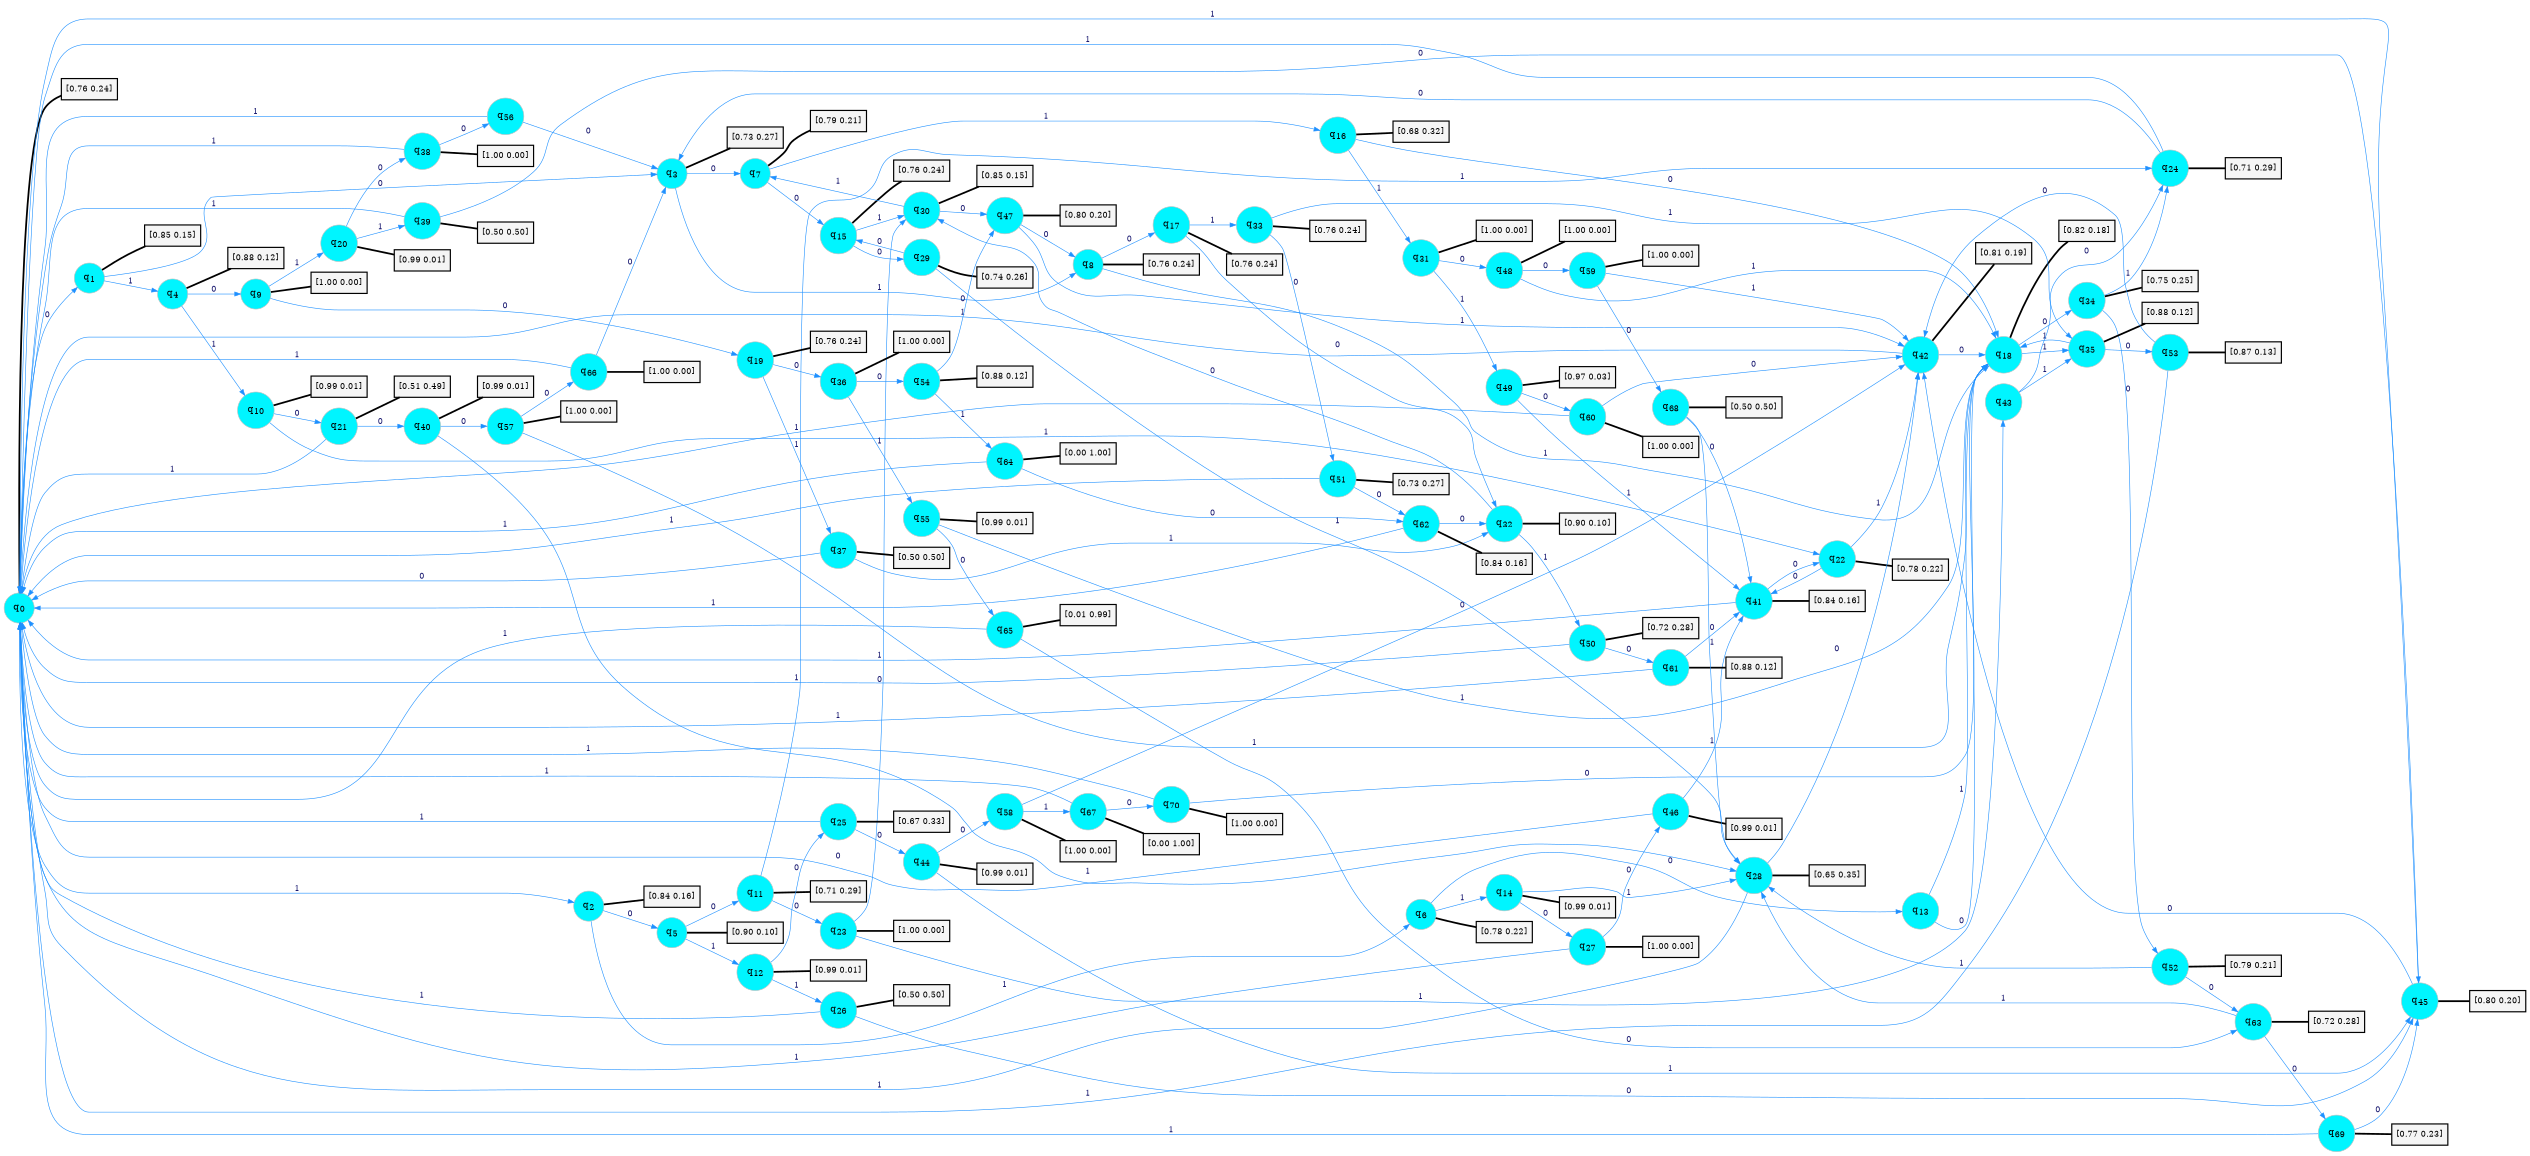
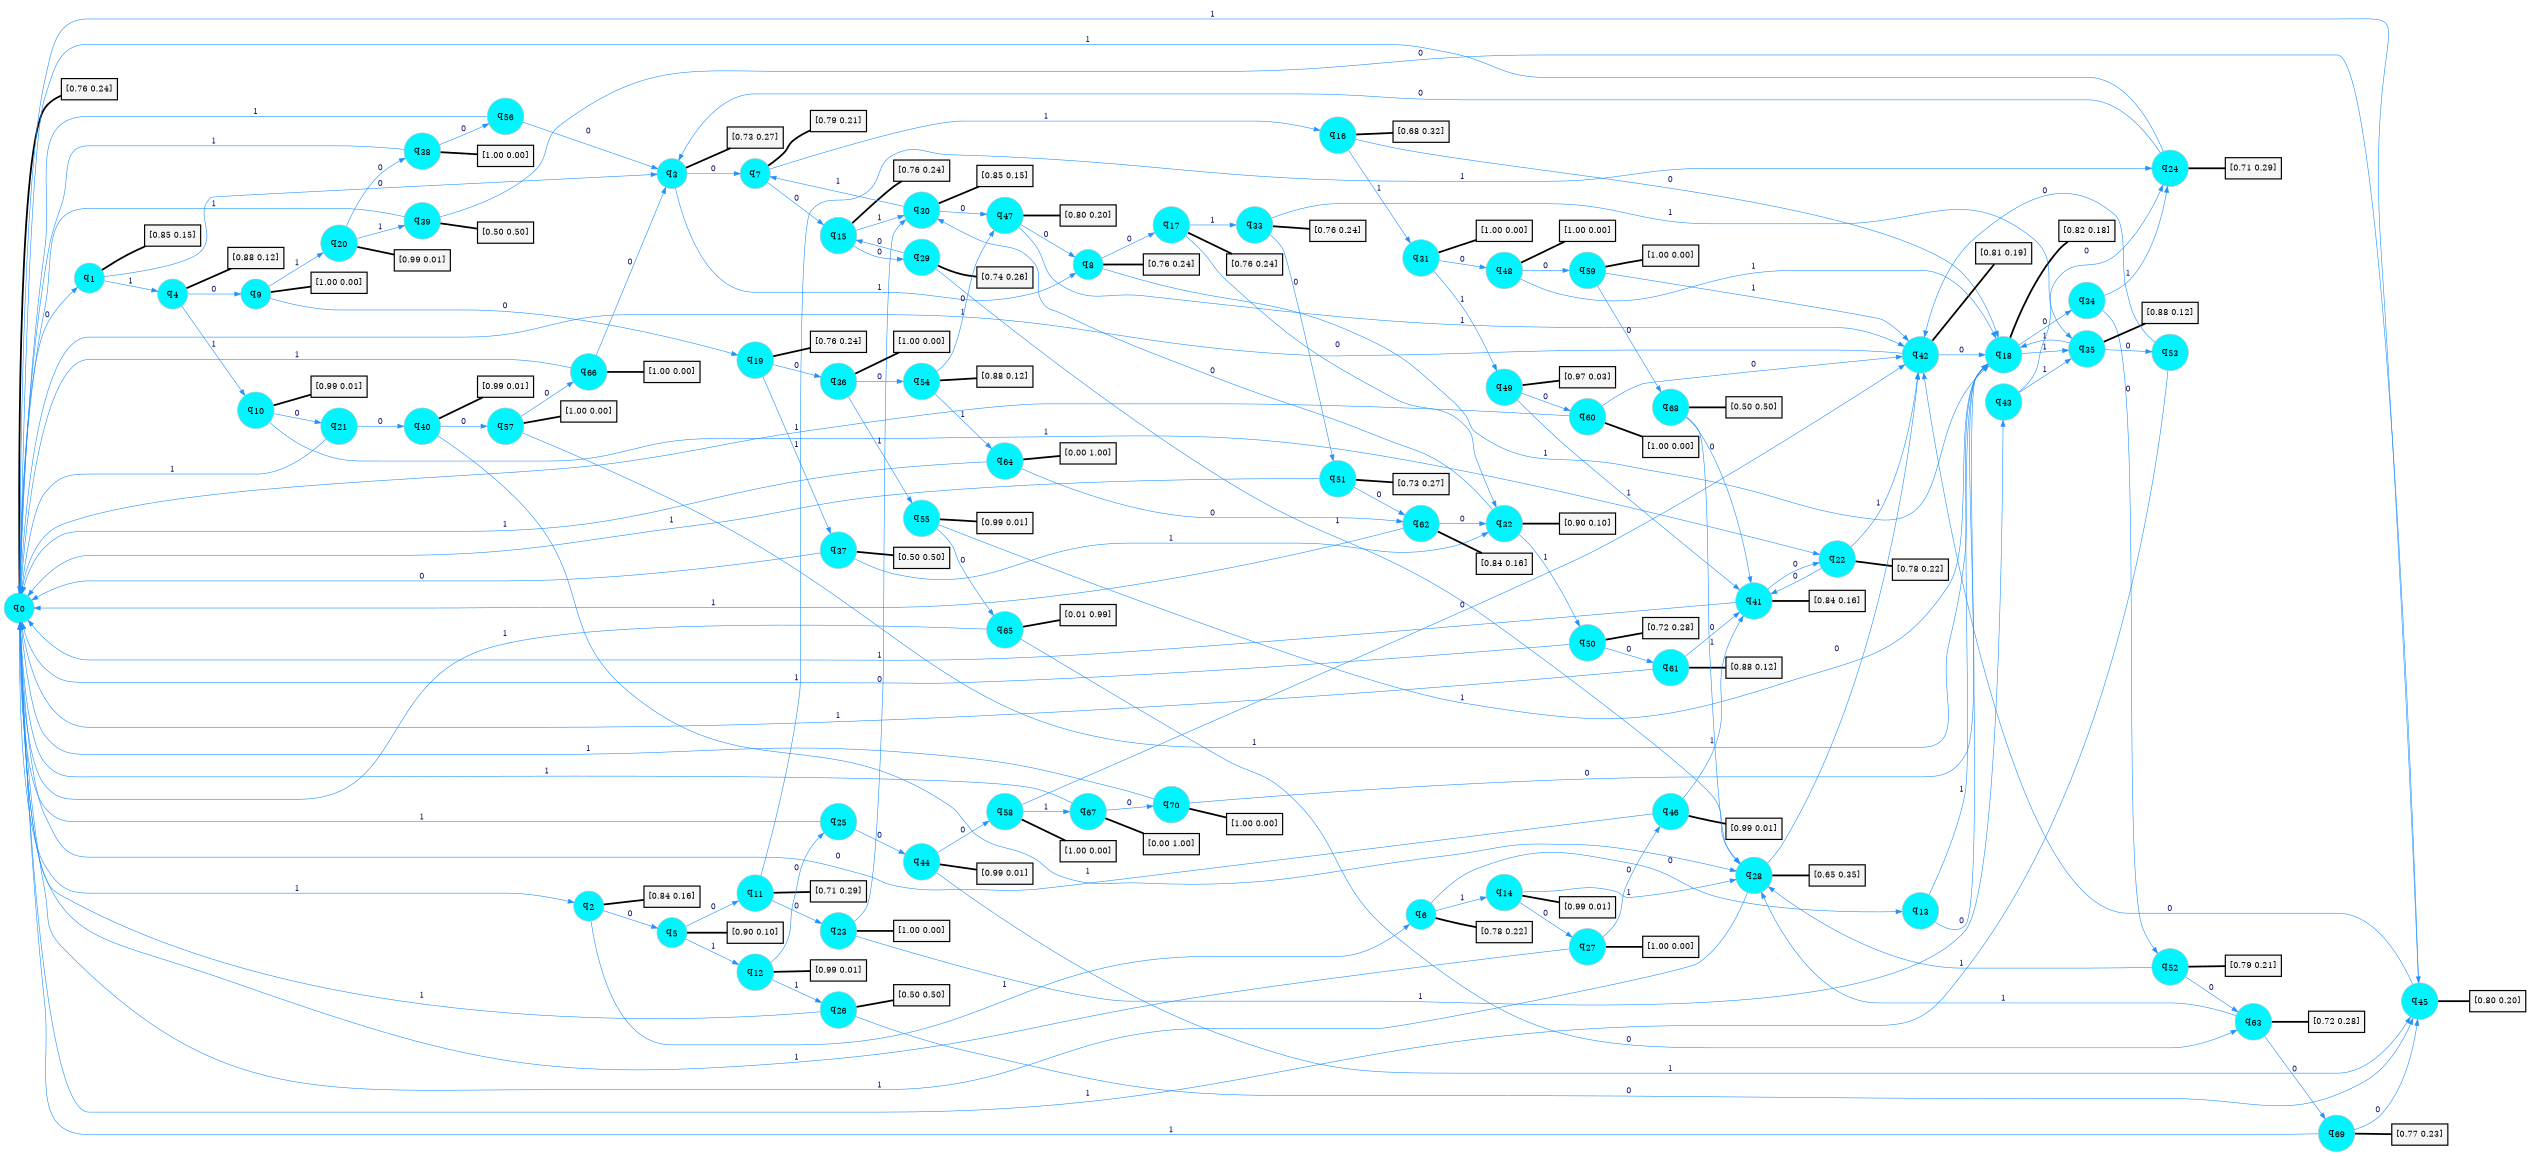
(2170, 281) -> none
(2253, 352) -> none
(422, 387) -> none
(922, 822) -> none
